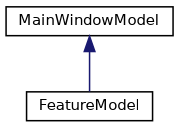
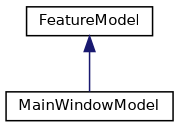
(90, 72) -> (90, 72)
